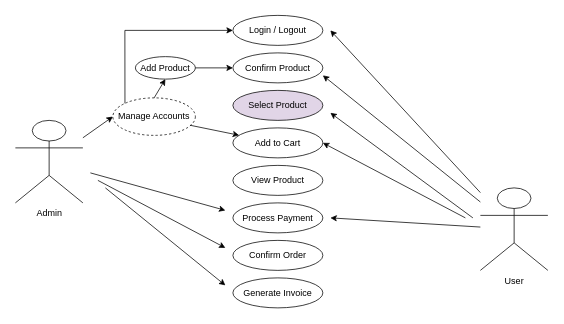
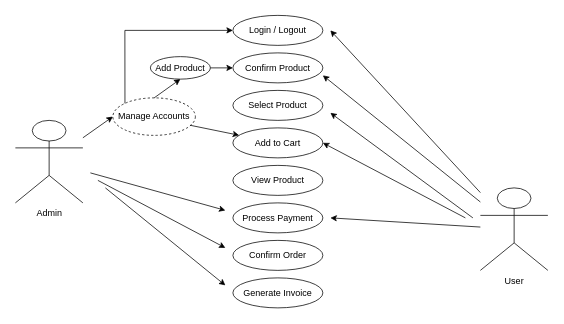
(165, 68) -> (180, 68)
(278, 105) -> (278, 105)
